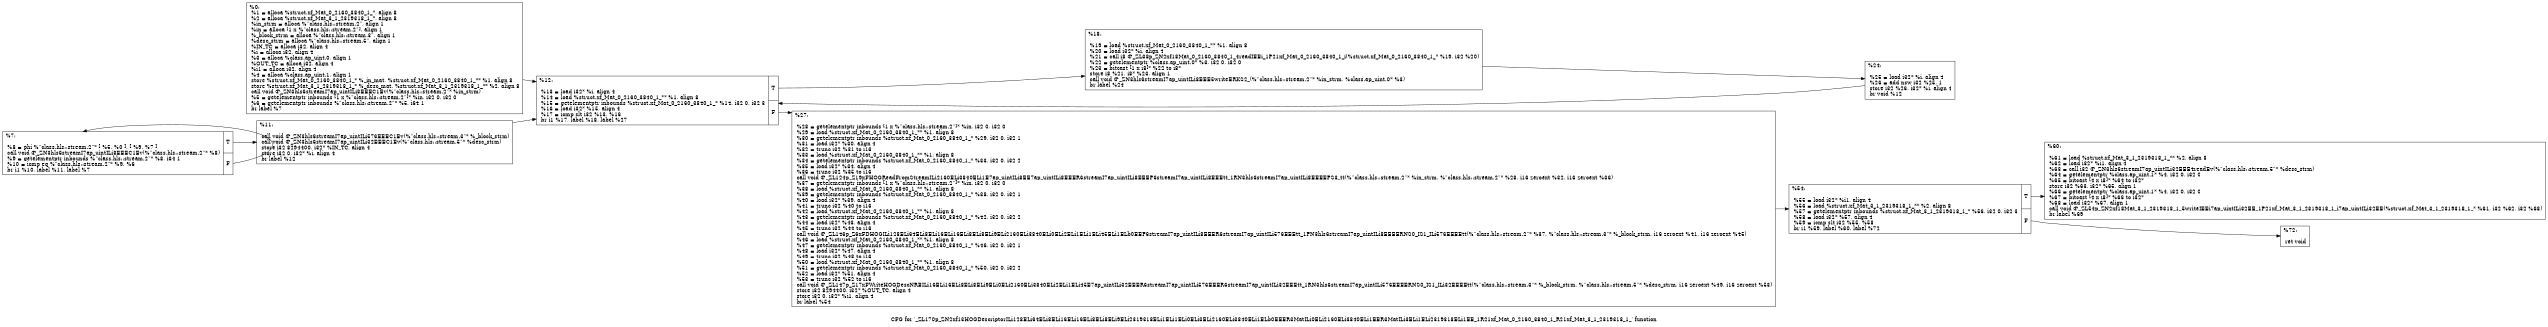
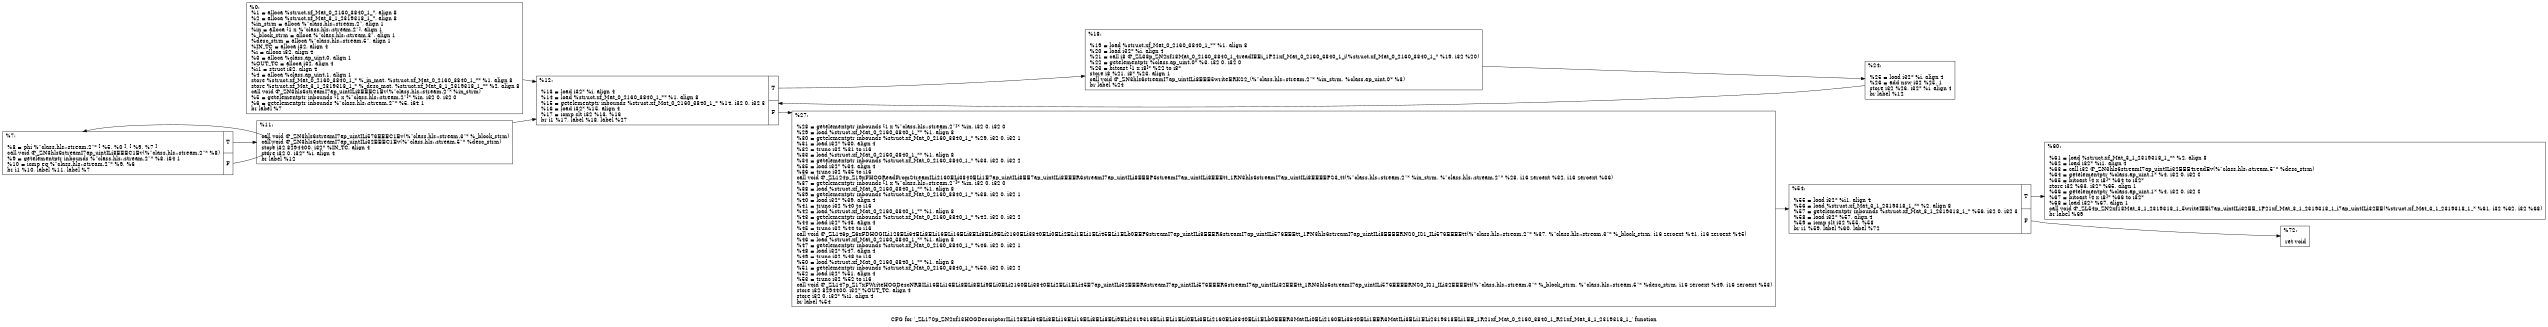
(283, 69) -> (284, 69)
(1885, 94) -> (1886, 94)
